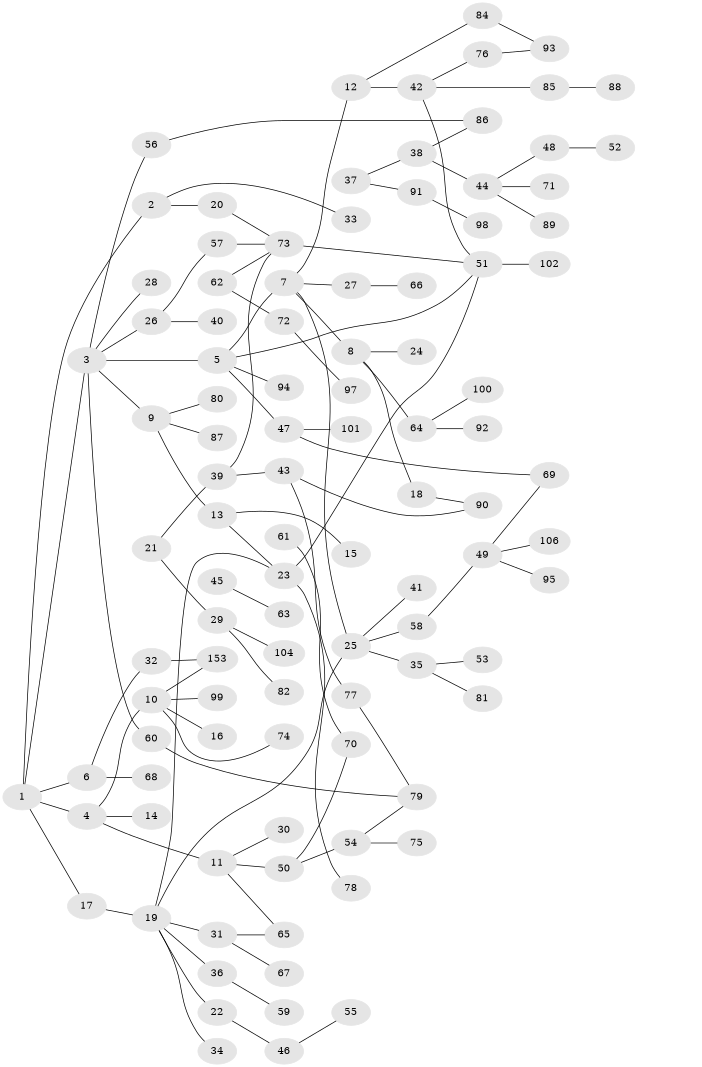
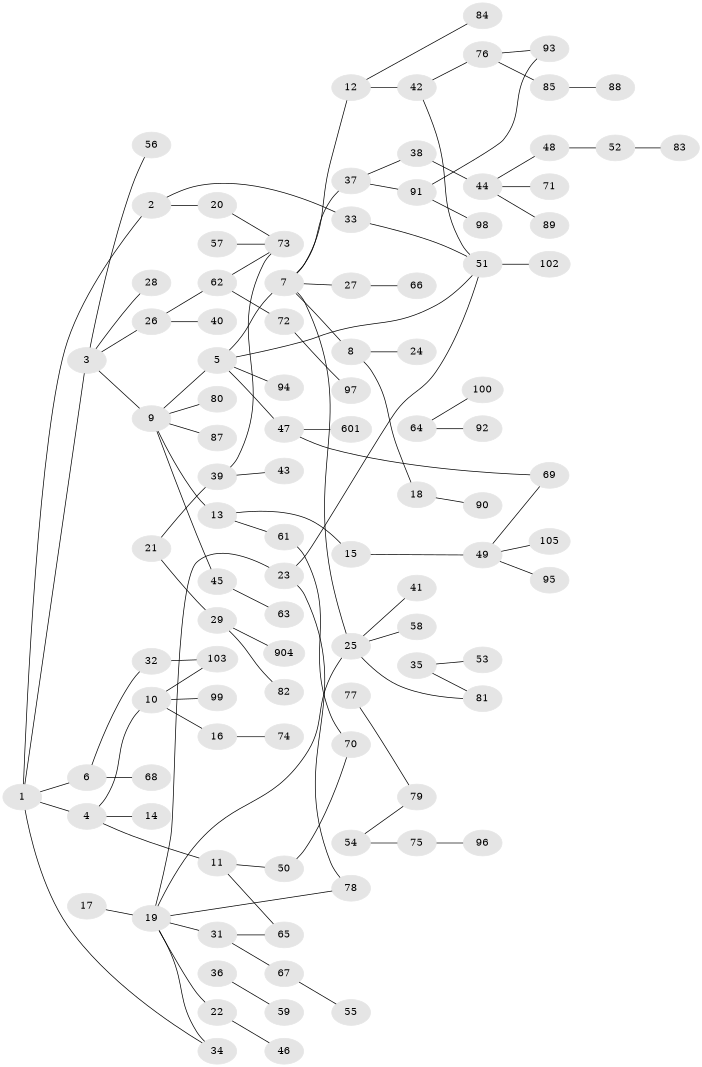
(516, 32) -> (505, 138)
(483, 88) -> (516, 71)
(483, 121) -> none
none -> (680, 148)
none -> (318, 232)
(383, 254) -> (420, 237)
(184, 283) -> (185, 302)
(152, 360) -> (184, 390)
(386, 389) -> none
(351, 429) -> (351, 429)
none -> (183, 501)
(380, 510) -> none
(550, 541) -> (550, 541)
(251, 546) -> (251, 526)
(314, 563) -> none
(451, 591) -> (417, 555)
(284, 653) -> (284, 653)
(384, 656) -> (408, 689)
(217, 659) -> (217, 659)
(152, 739) -> none
(206, 759) -> (251, 737)
(284, 830) -> none
none -> (483, 843)
(55, 852) -> (85, 948)
(318, 856) -> none
(184, 946) -> (247, 904)
(318, 1032) -> (318, 993)
